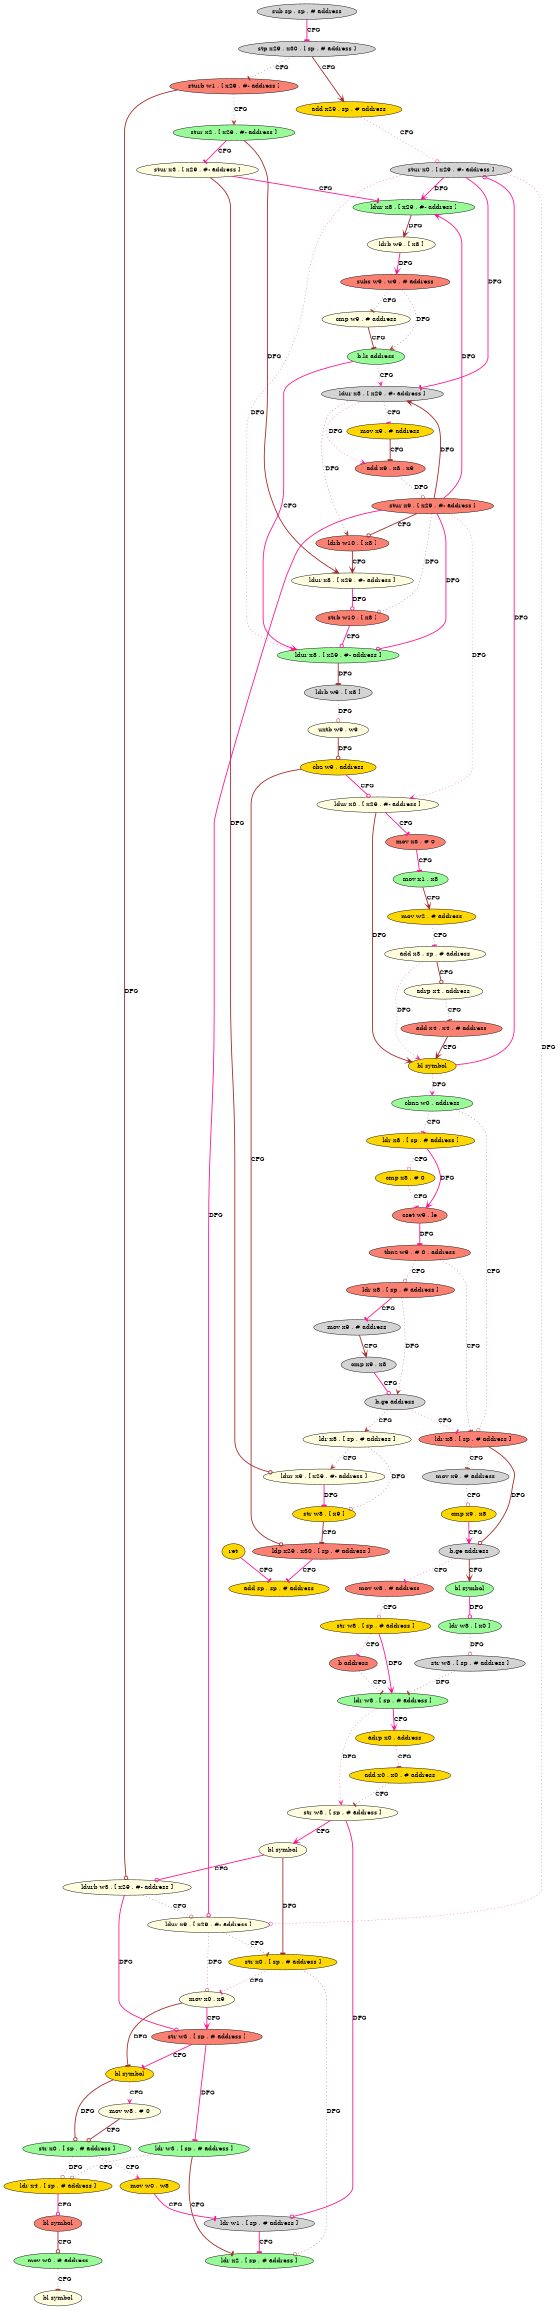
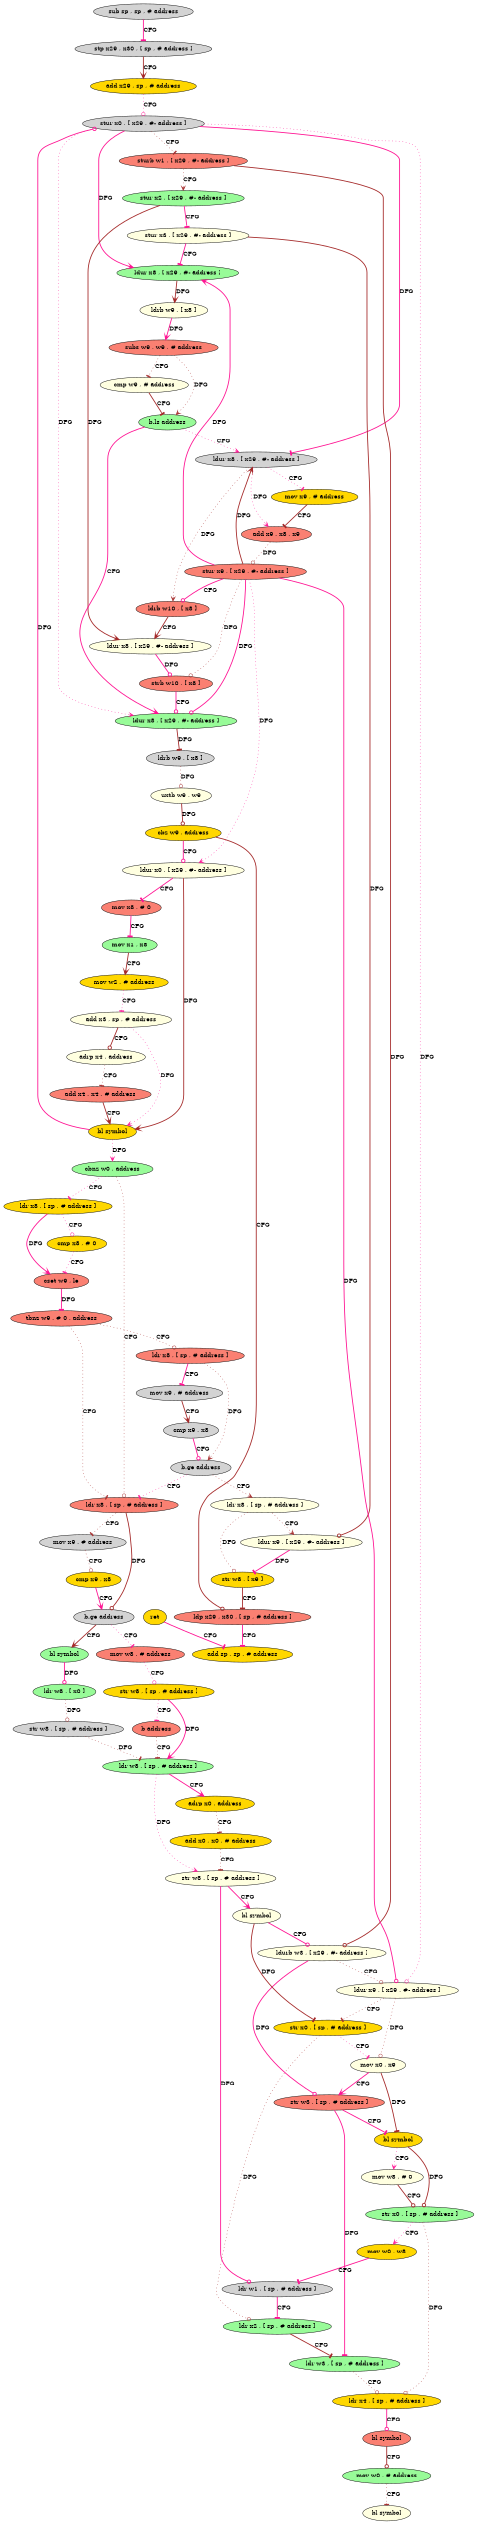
(271, 67) -> (163, 142)
(394, 524) -> (203, 587)
(192, 2211) -> (310, 2345)
